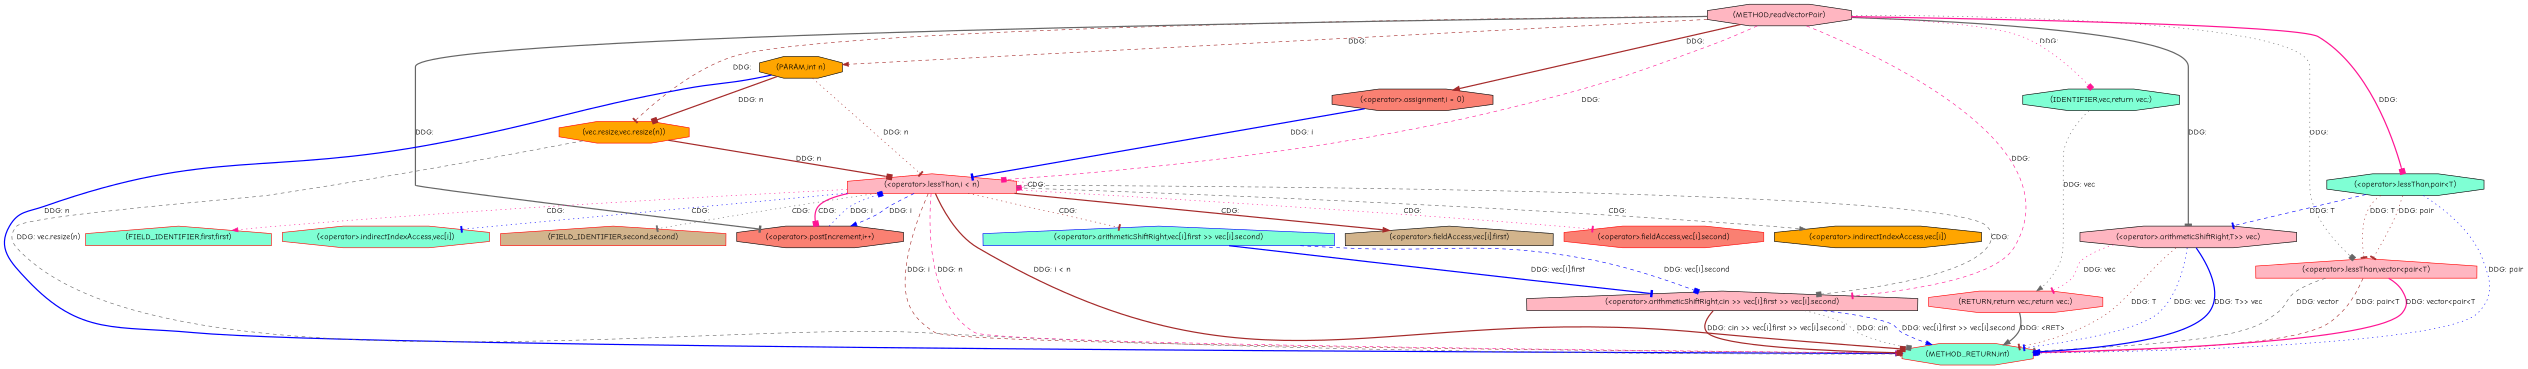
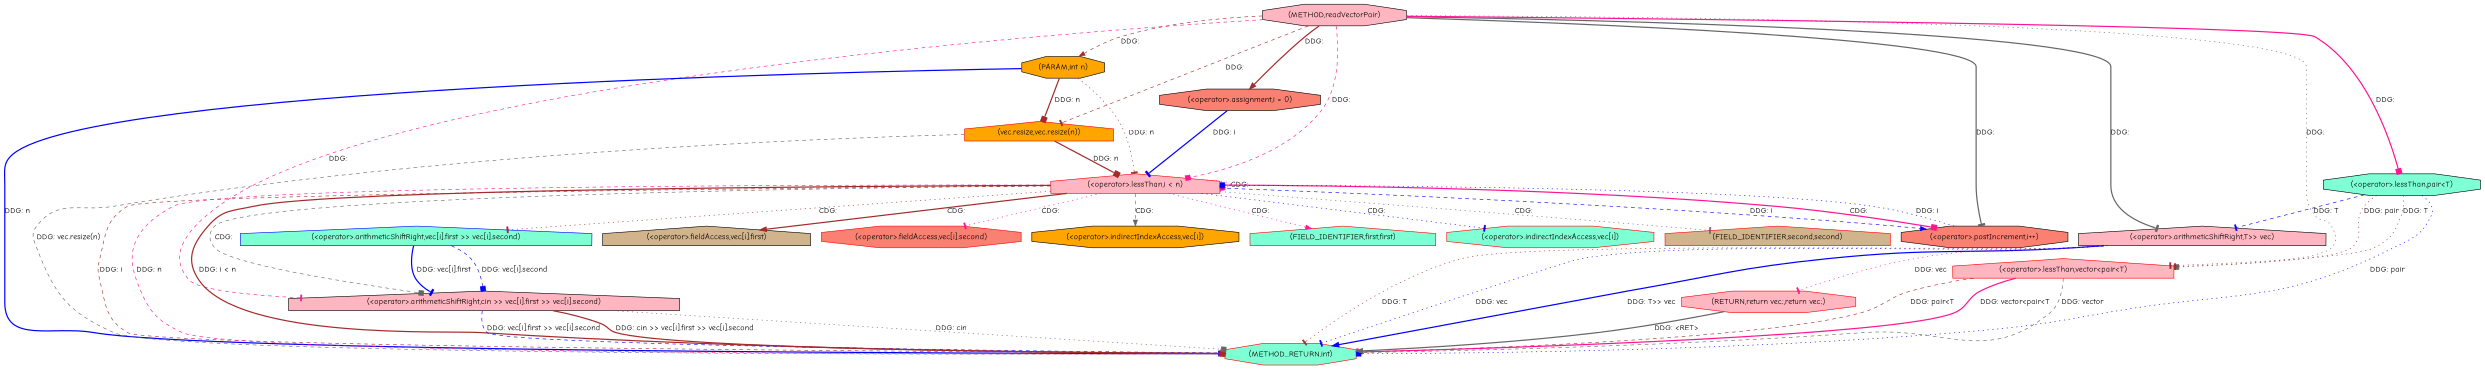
(2101, 100) -> none
(624, 132) -> (1039, 132)
(2188, 237) -> (2202, 237)
